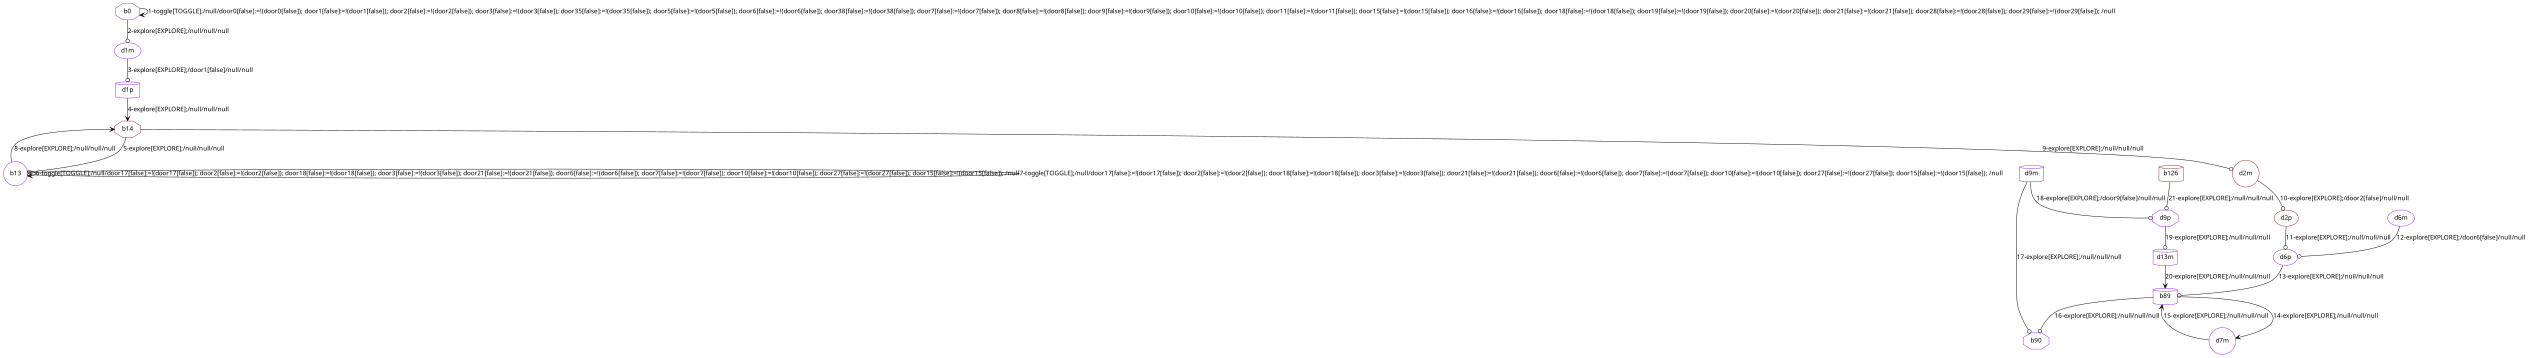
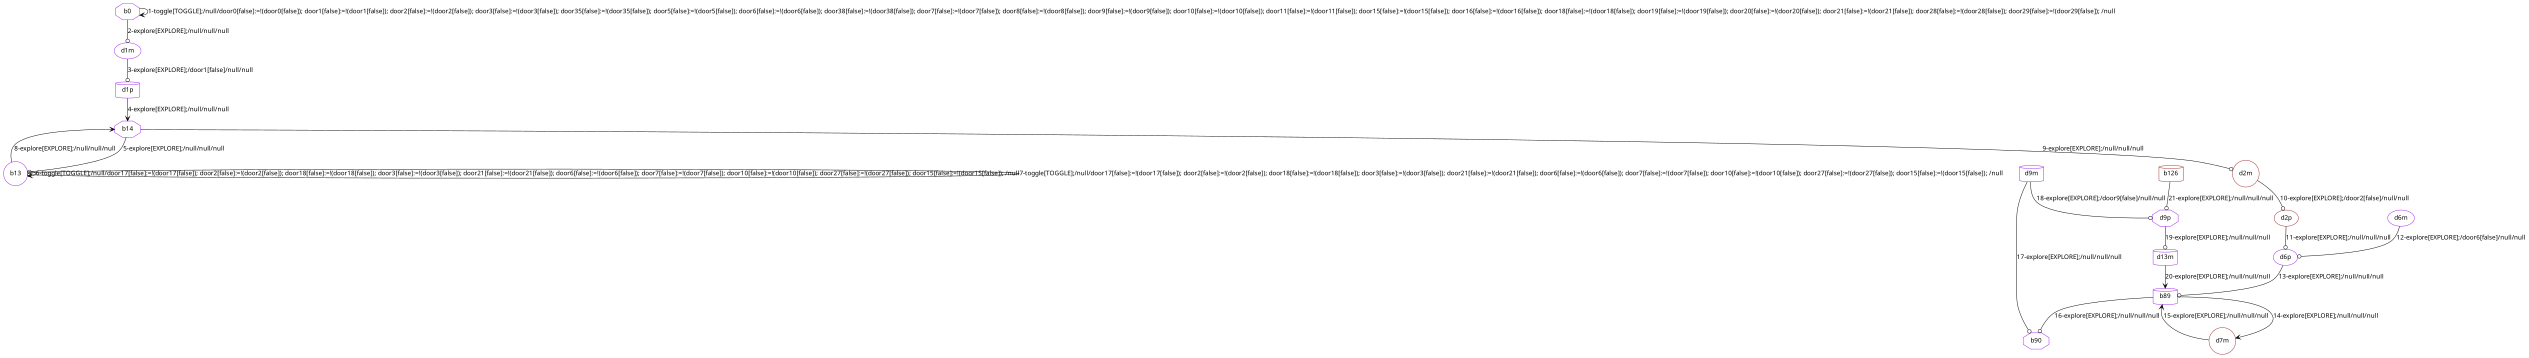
(128, 129) -> (128, 129)
(2222, 341) -> (2222, 341)
